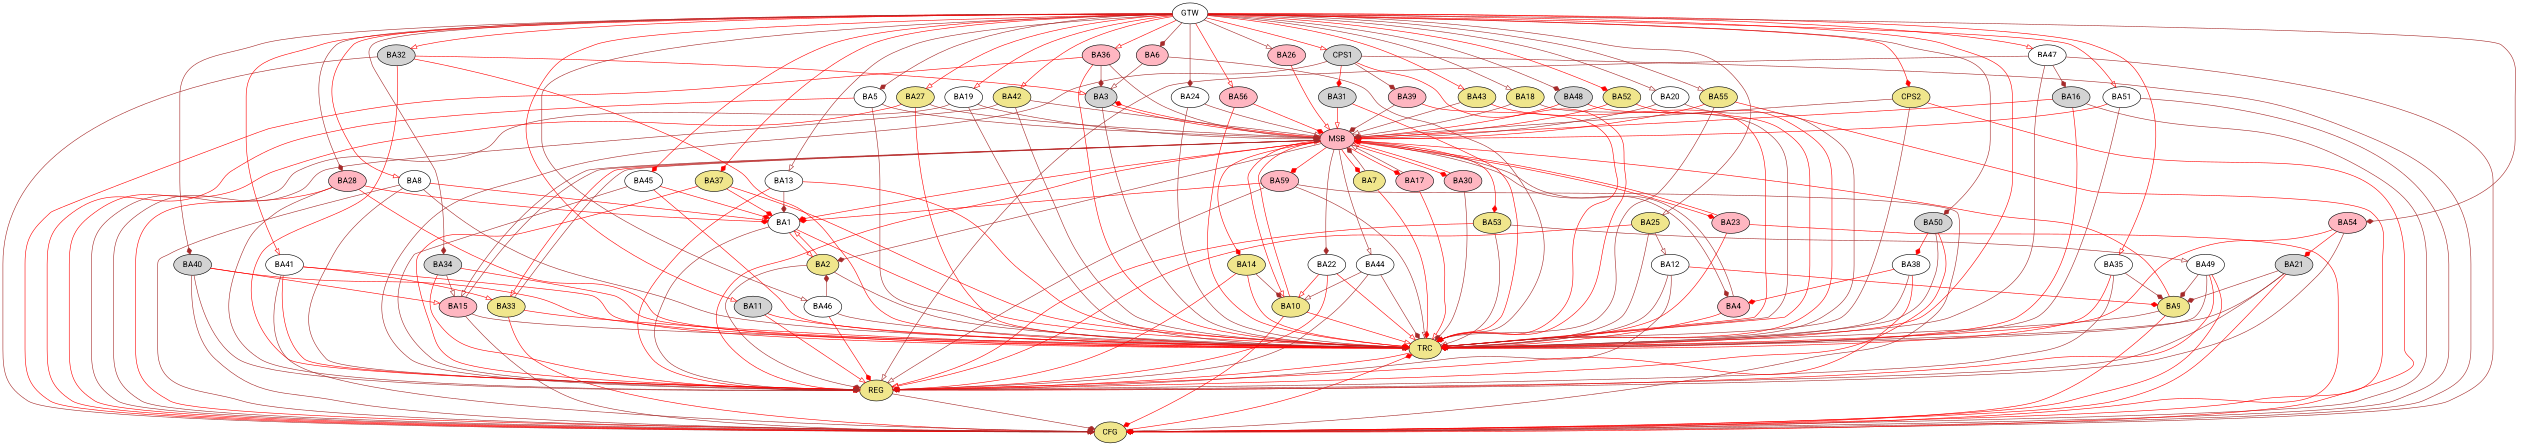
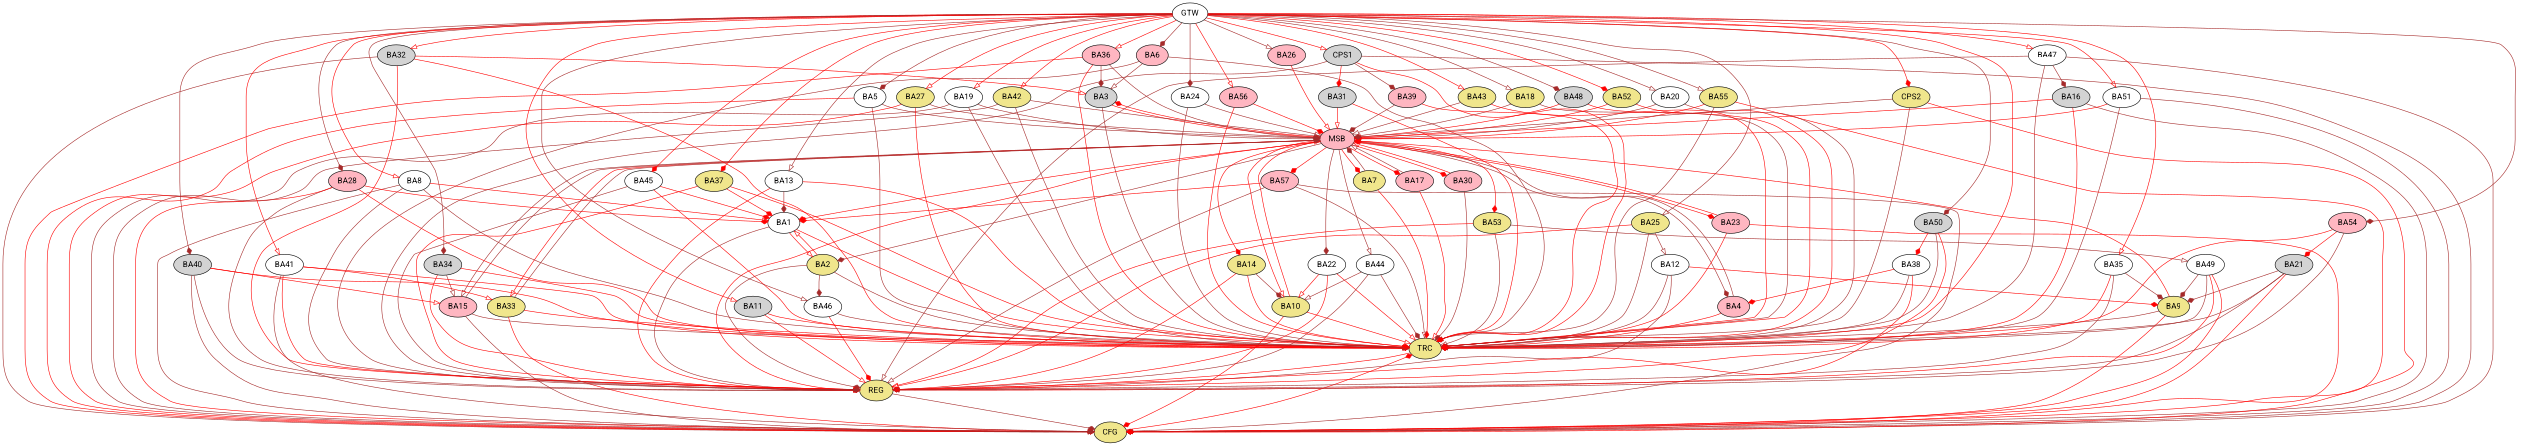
none -> (476, 179)
(1280, 181) -> (1280, 181)
(827, 289) -> (819, 282)
